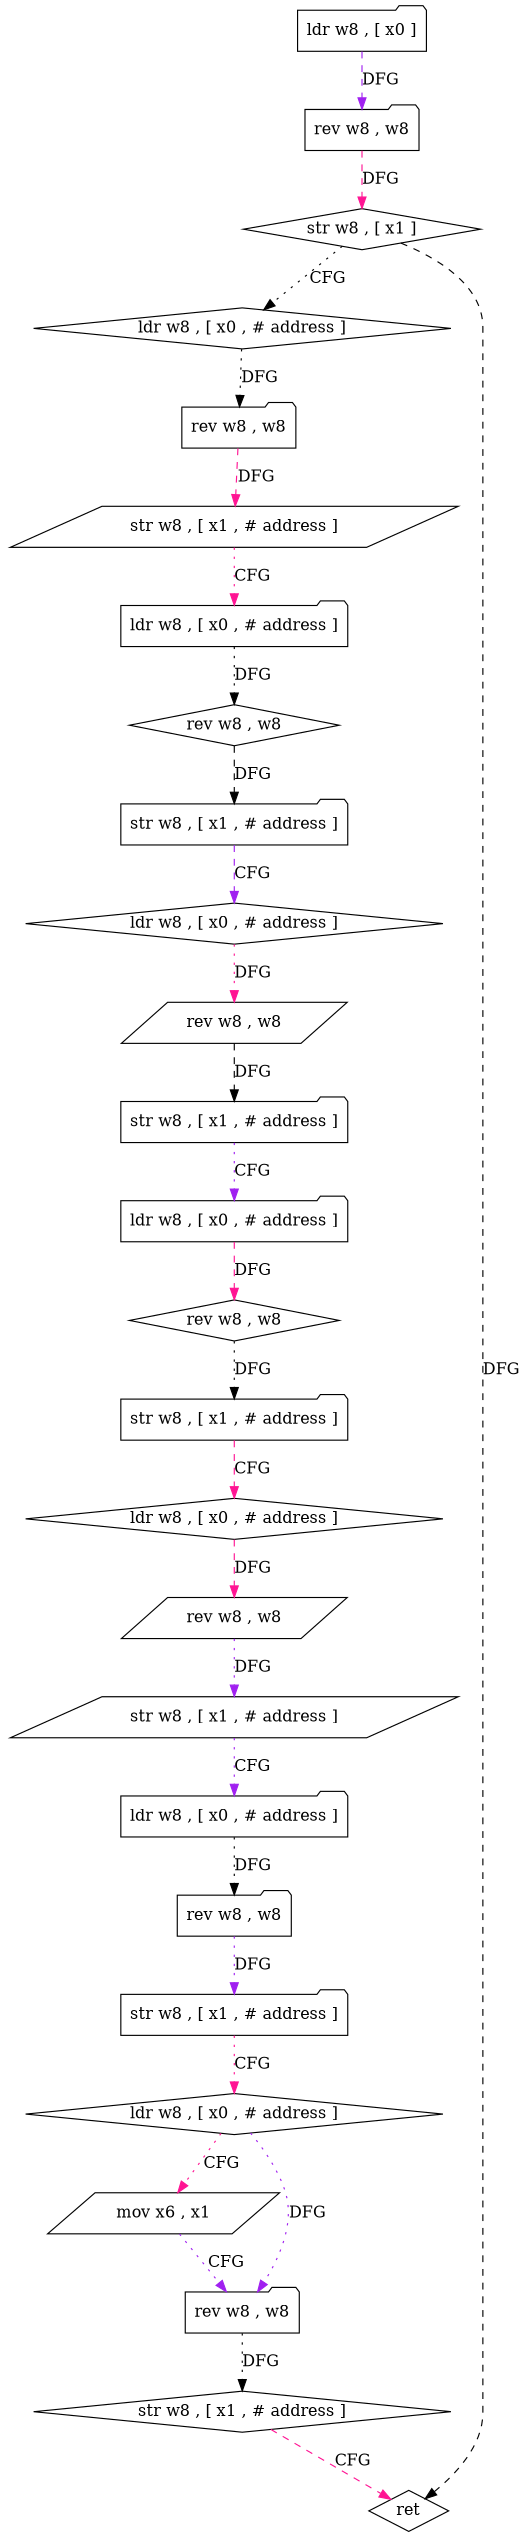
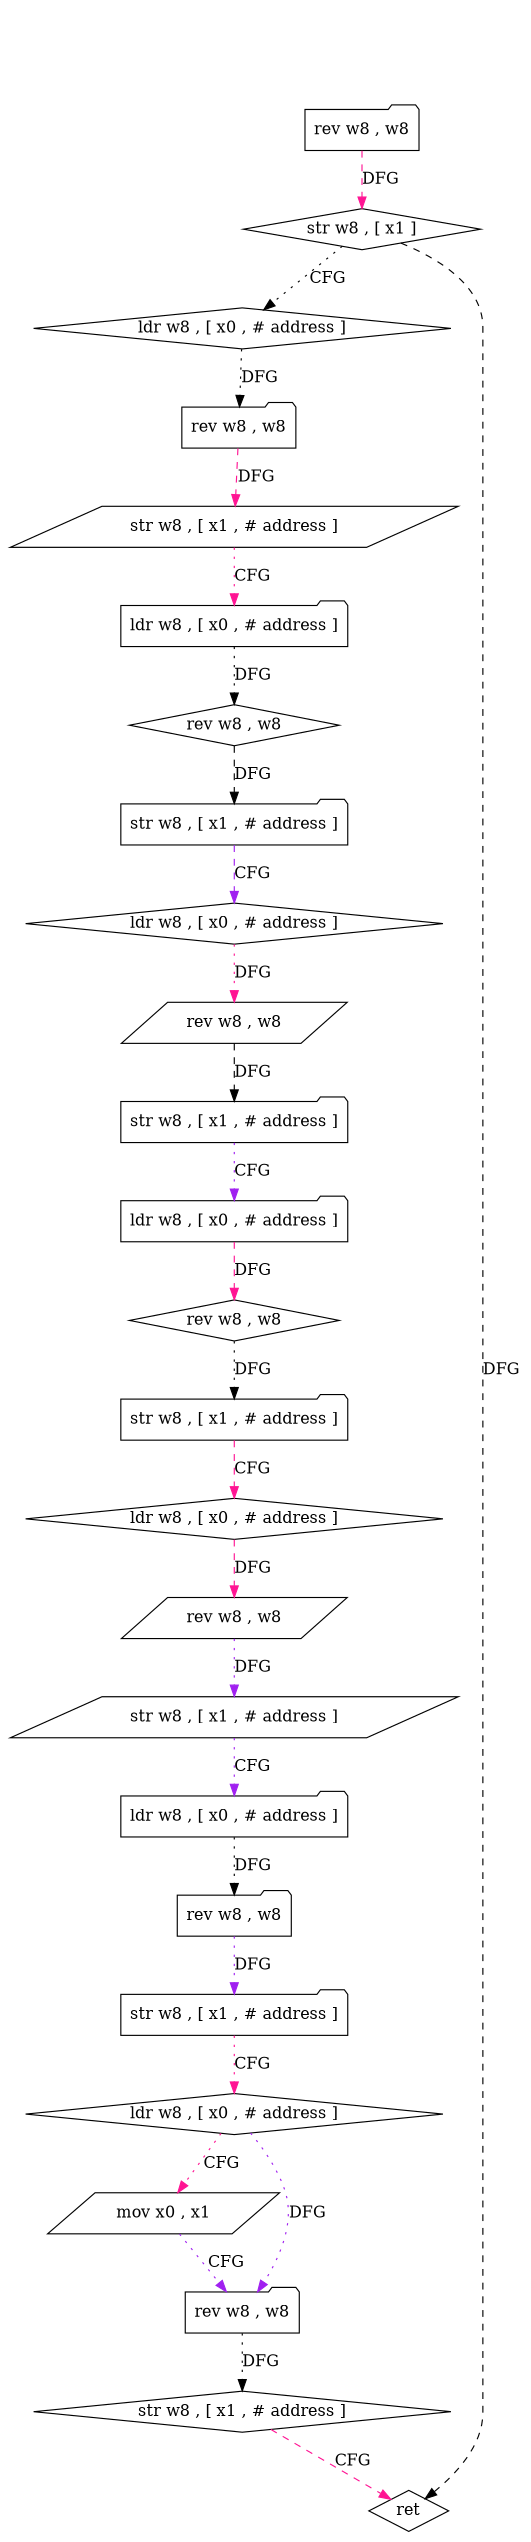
(362, 31) -> none
(164, 2213) -> (164, 2213)
